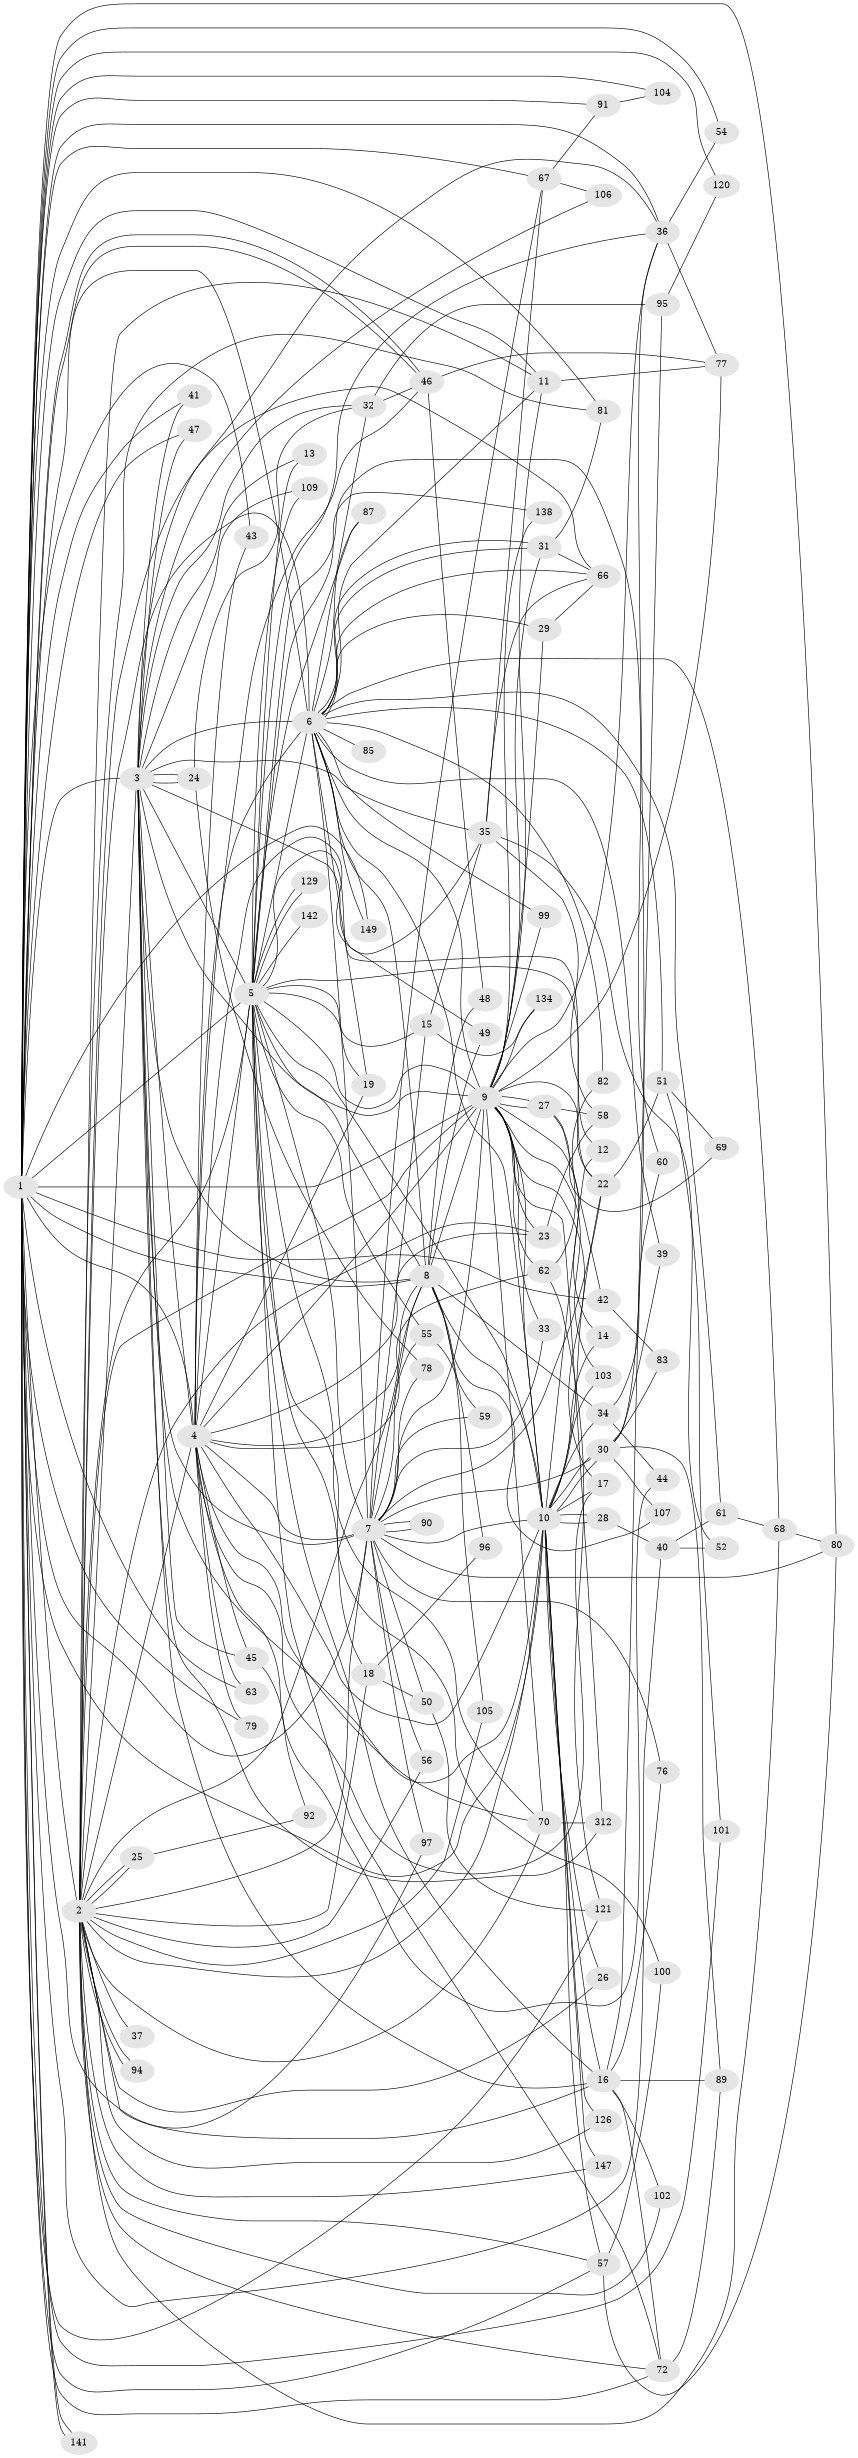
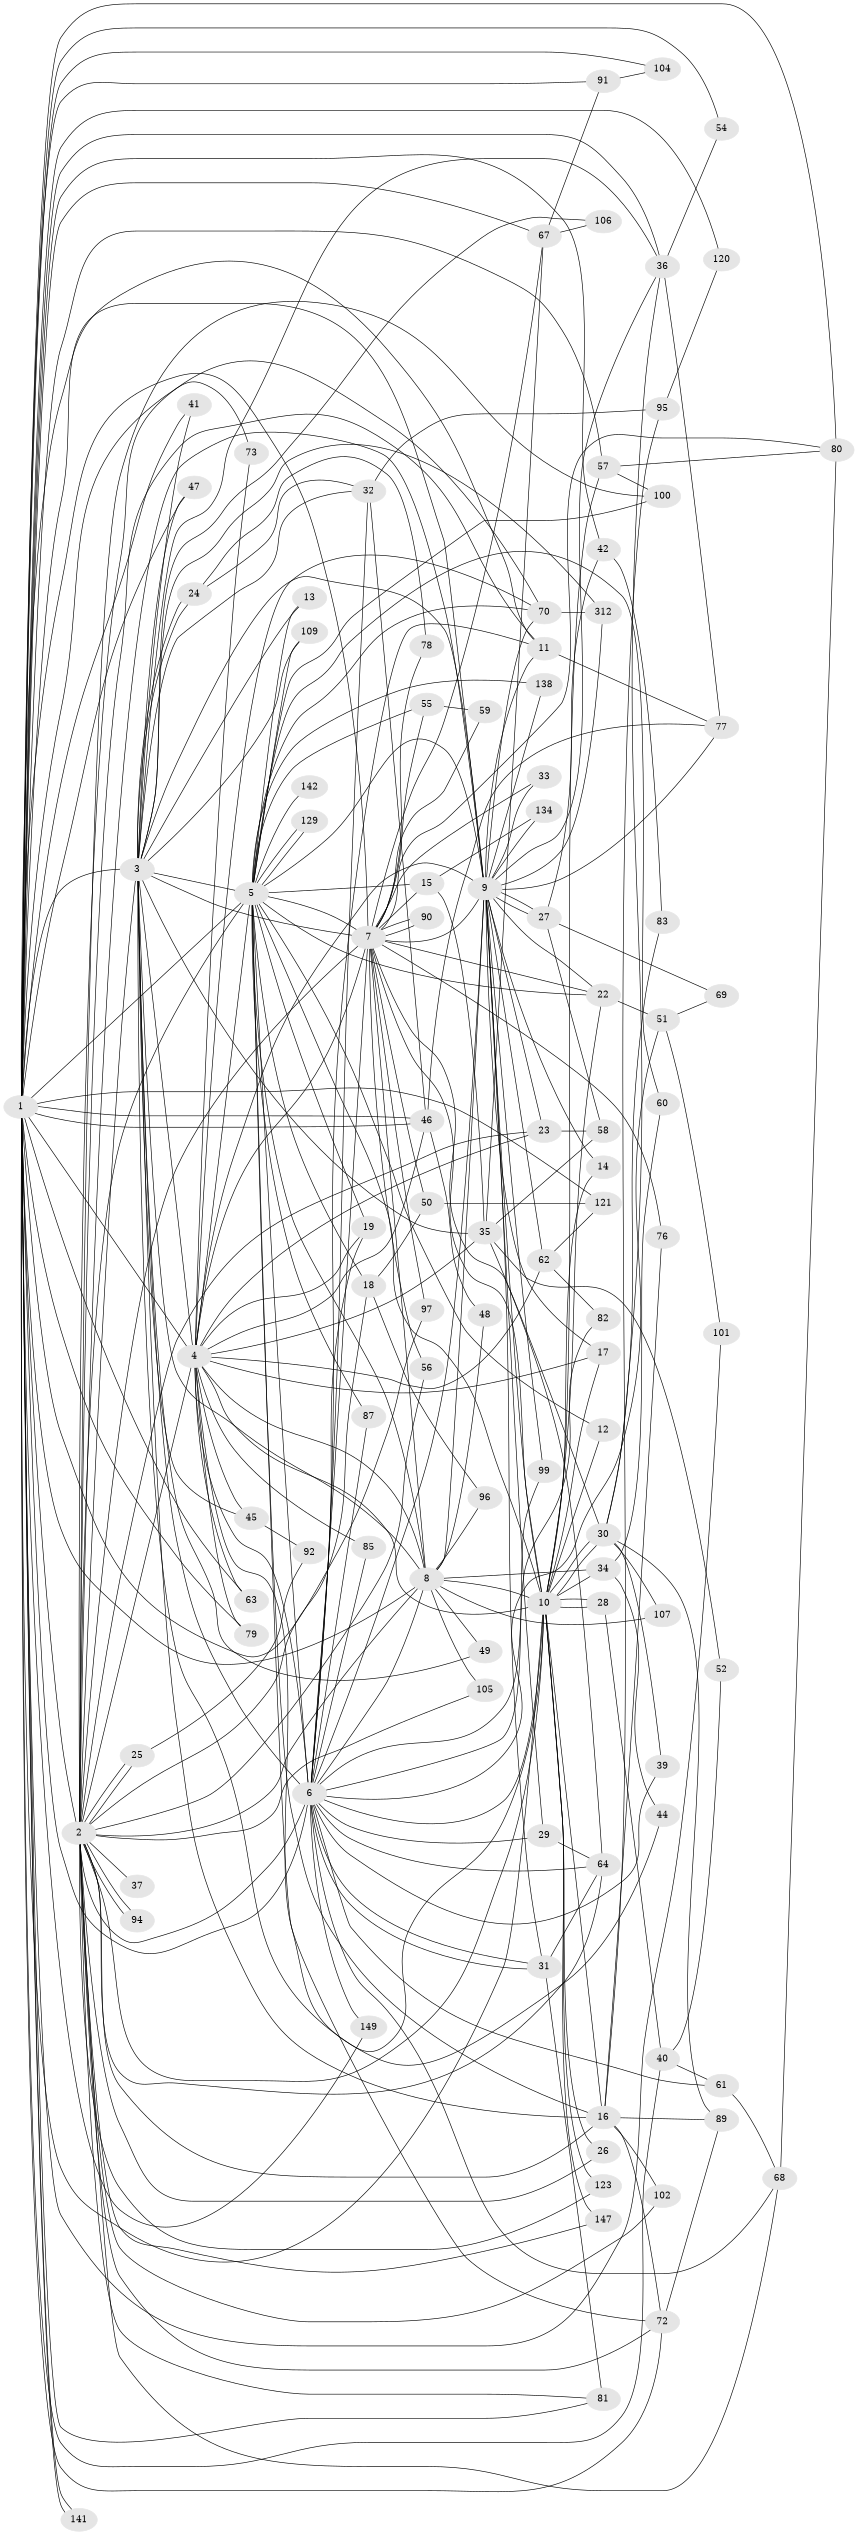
(251, 537) -> (251, 453)
(310, 537) -> none
(603, 576) -> (603, 1865)
(603, 1377) -> none
none -> (255, 1472)
(603, 2121) -> (603, 2186)
(217, 2218) -> (103, 655)
